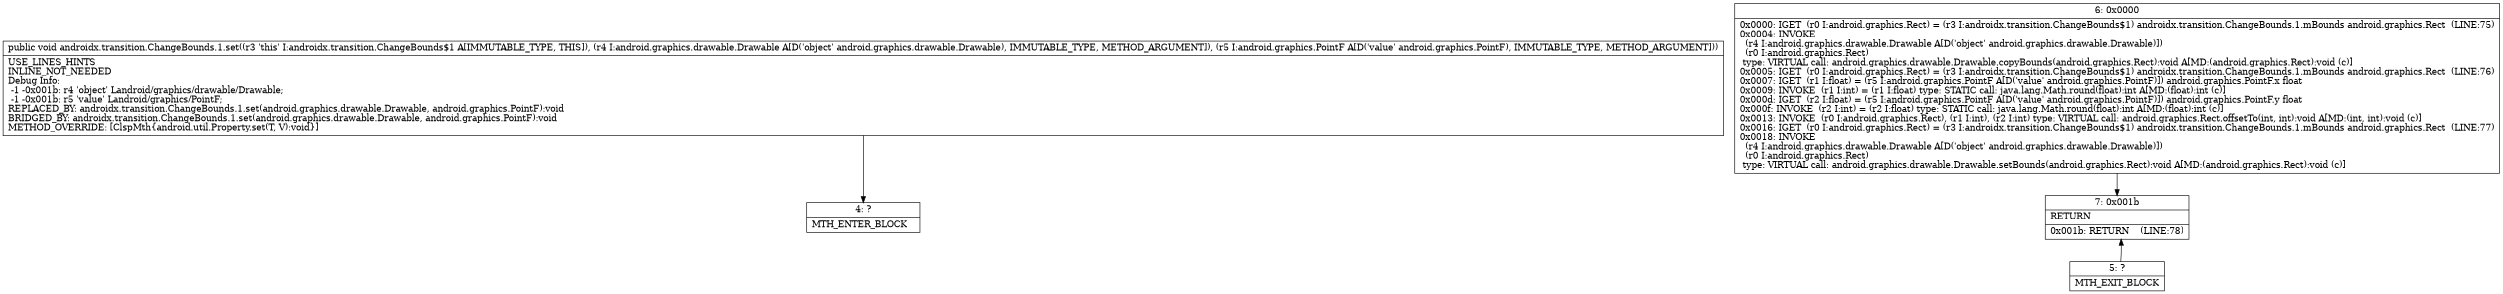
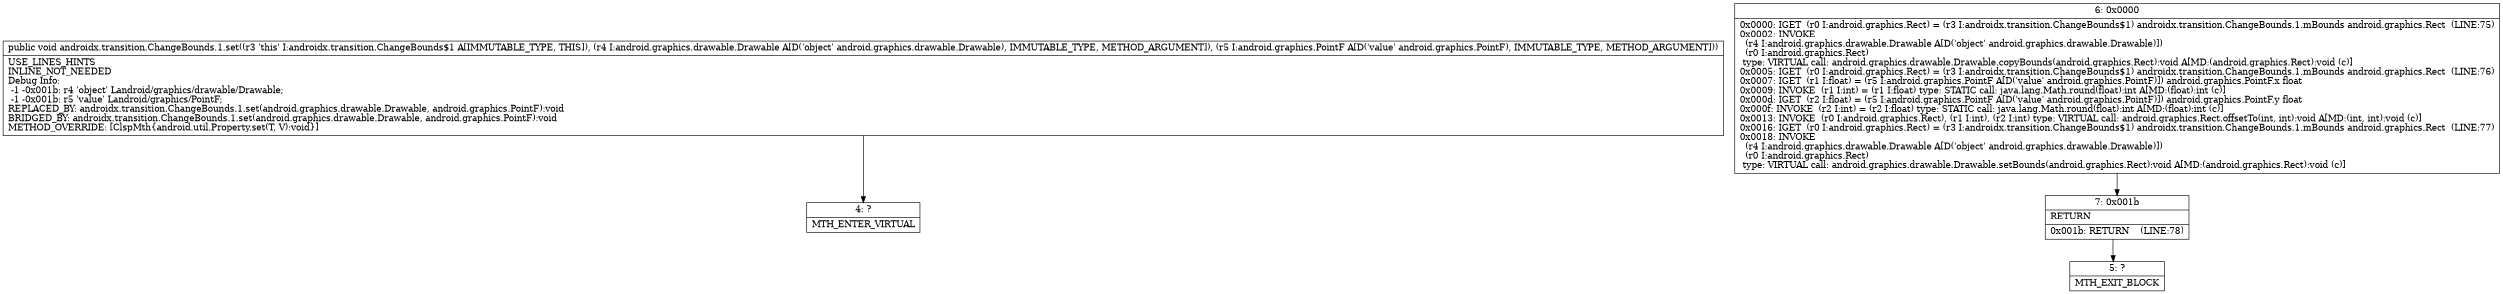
(1780, 35) -> (1780, 35)
(860, 225) -> (863, 225)
(2121, 254) -> (2113, 247)
